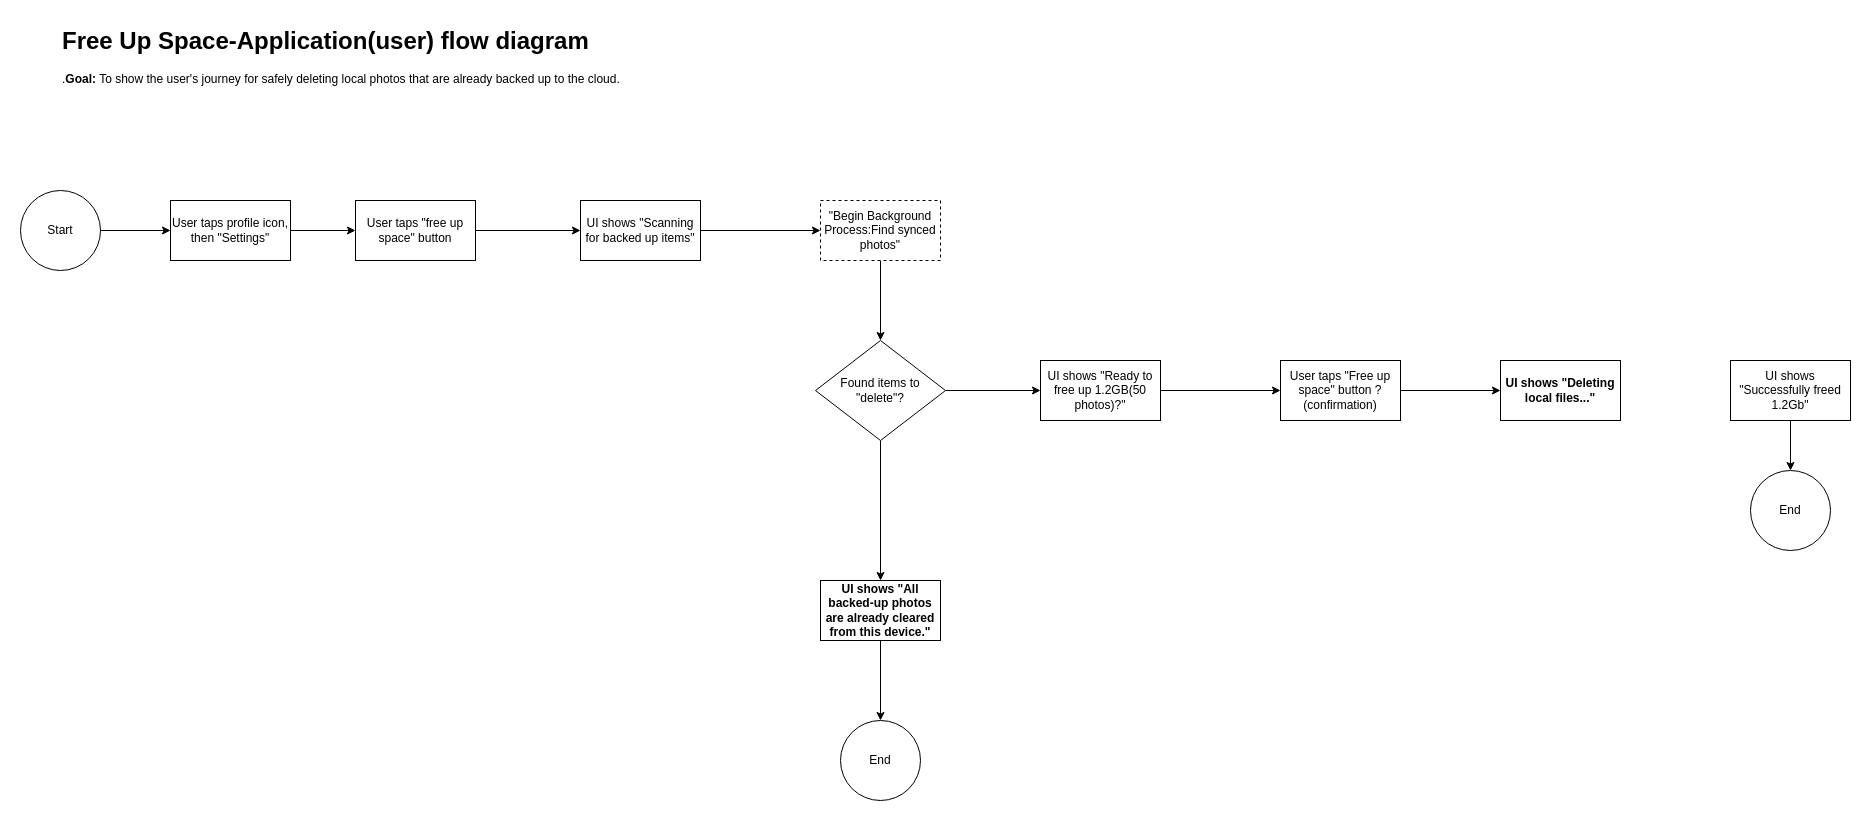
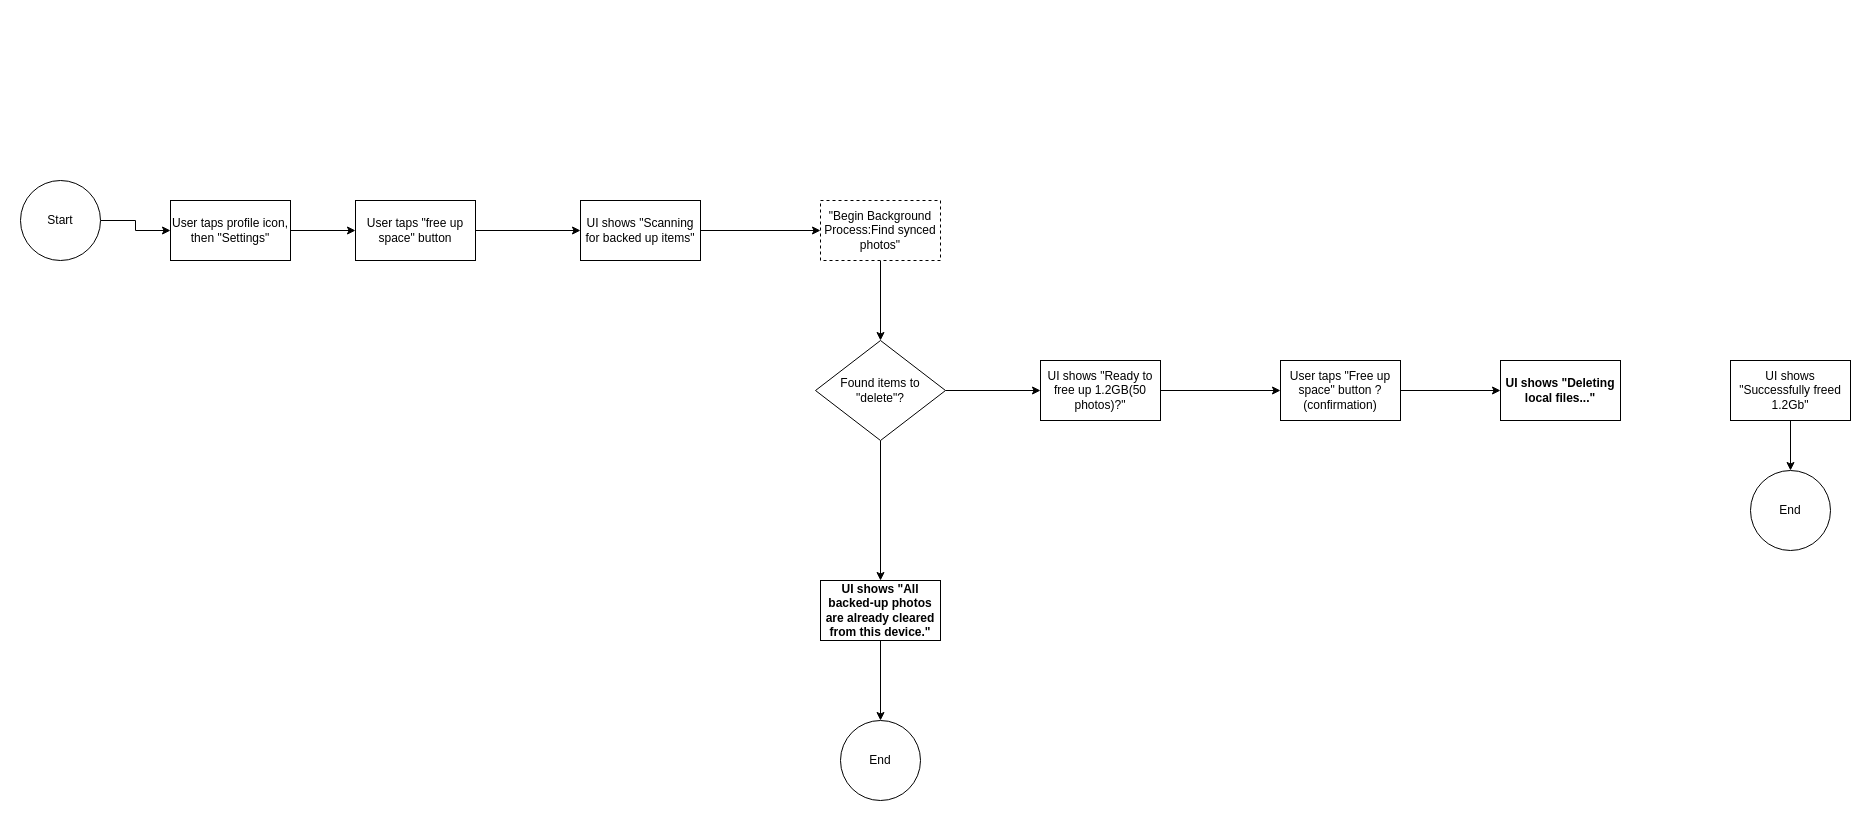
(416, 81) -> none
(61, 231) -> (61, 221)
